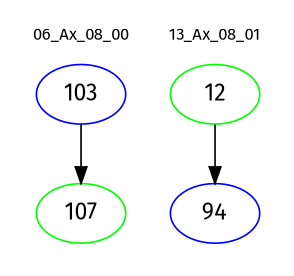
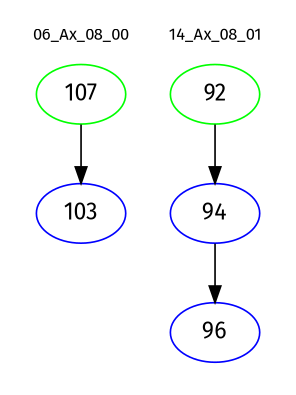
(215, 36) -> (216, 36)
(215, 94) -> (215, 94)
(81, 146) -> (81, 146)
none -> (215, 332)
